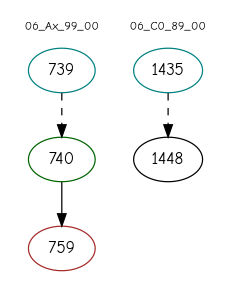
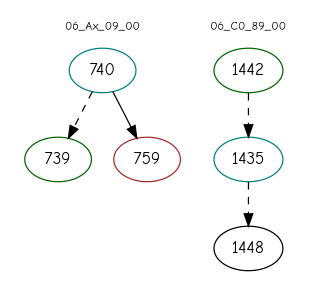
(62, 27) -> (103, 27)
(62, 70) -> (58, 159)
none -> (248, 70)
(62, 109) -> (83, 109)
(62, 159) -> (103, 70)
